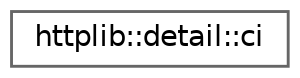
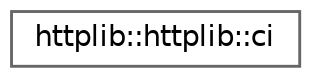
(150, 39) -> (156, 39)
